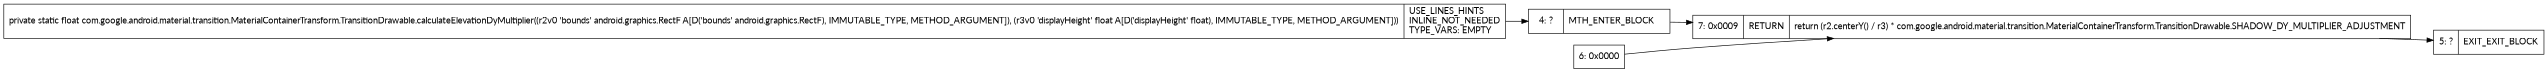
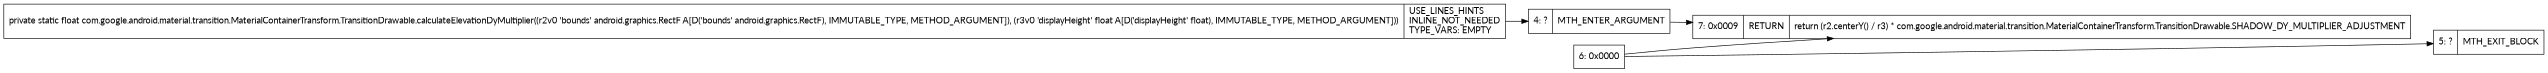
(1611, 21) -> (1611, 21)
(2403, 39) -> (2026, 51)
(2501, 42) -> (2501, 42)
